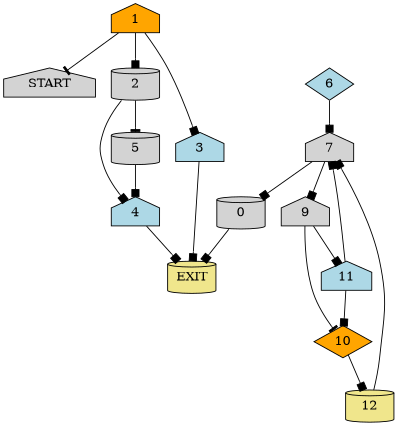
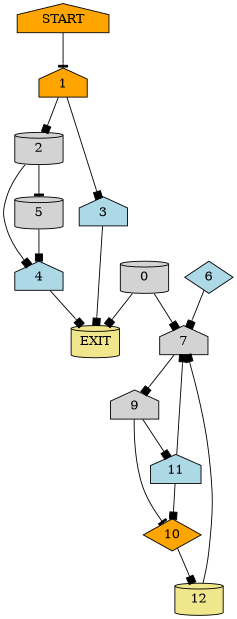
(94, 51) -> (63, 48)
(50, 84) -> (63, 20)
(291, 177) -> (163, 307)
